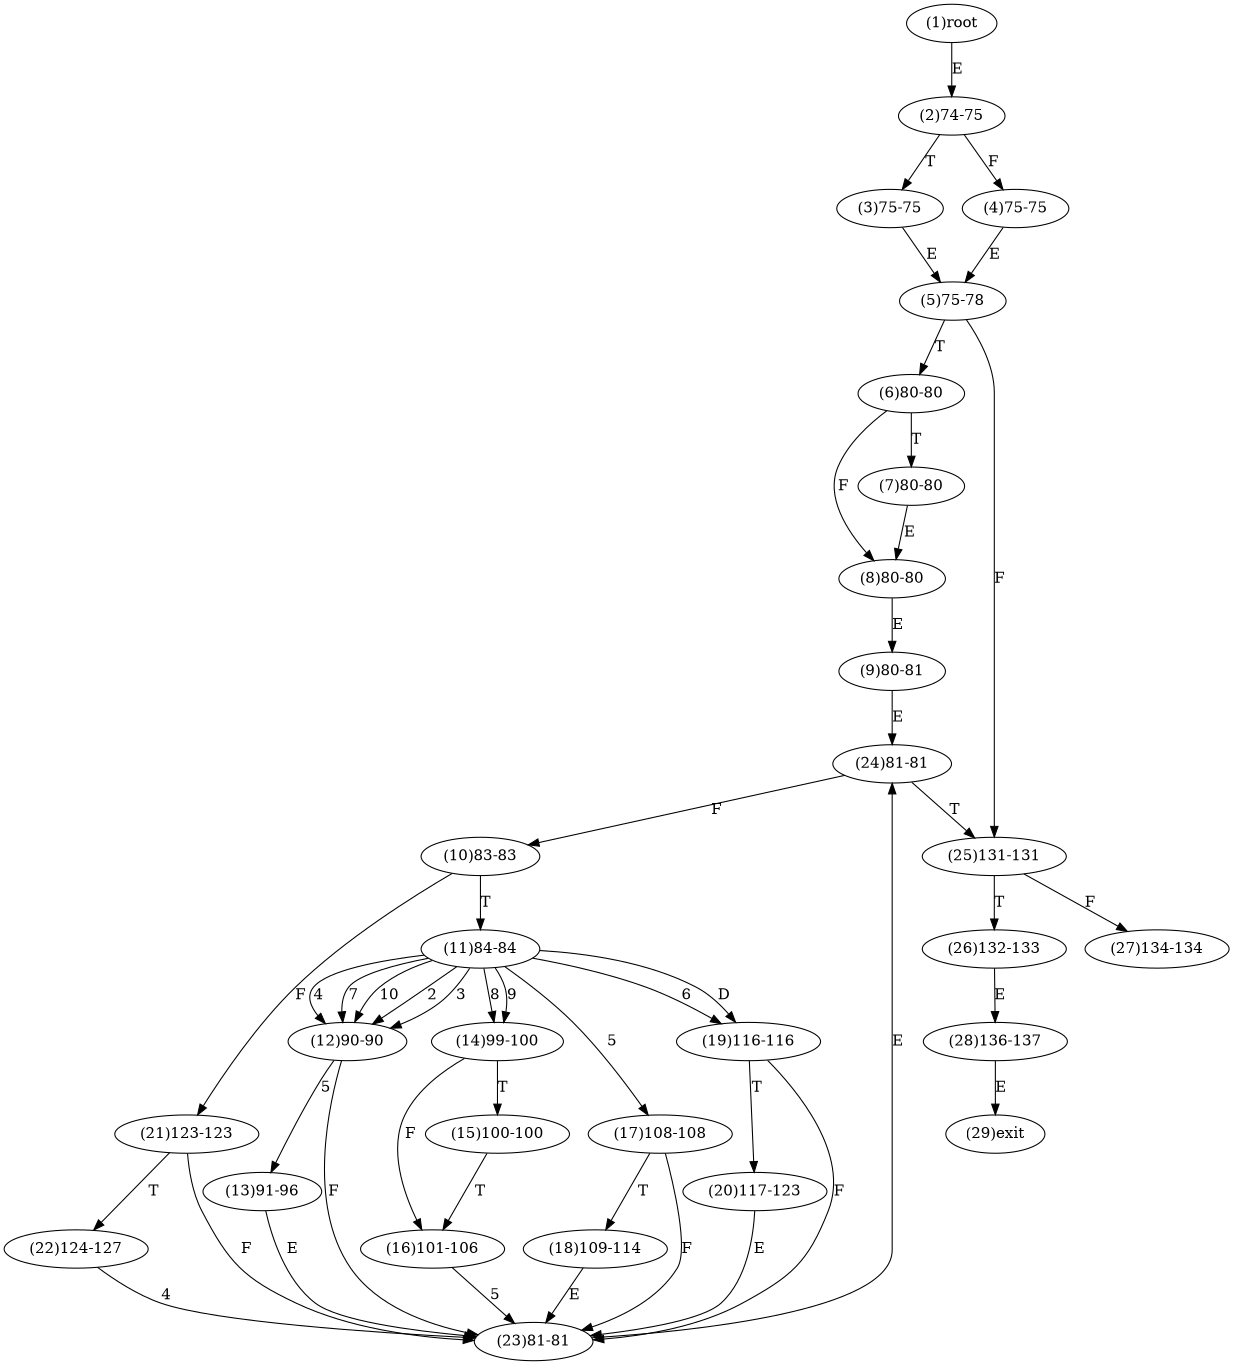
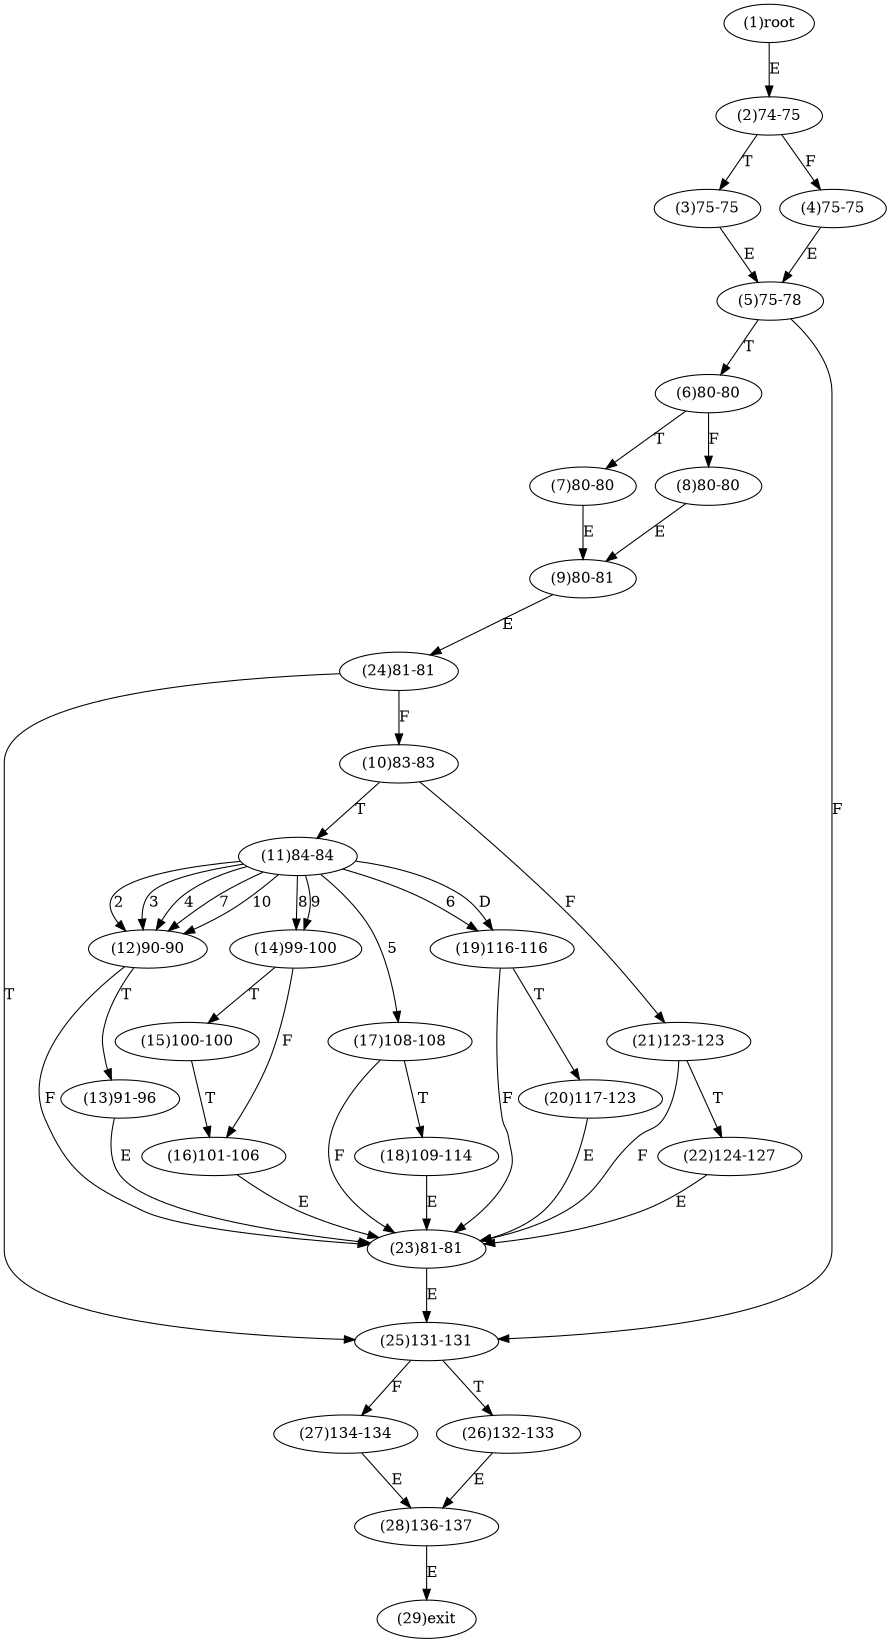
(903, 527) -> (583, 527)
(326, 1088) -> (127, 995)
(892, 1185) -> (427, 1290)
(167, 1295) -> (681, 1203)
(495, 1295) -> (304, 1203)
none -> (382, 1476)
